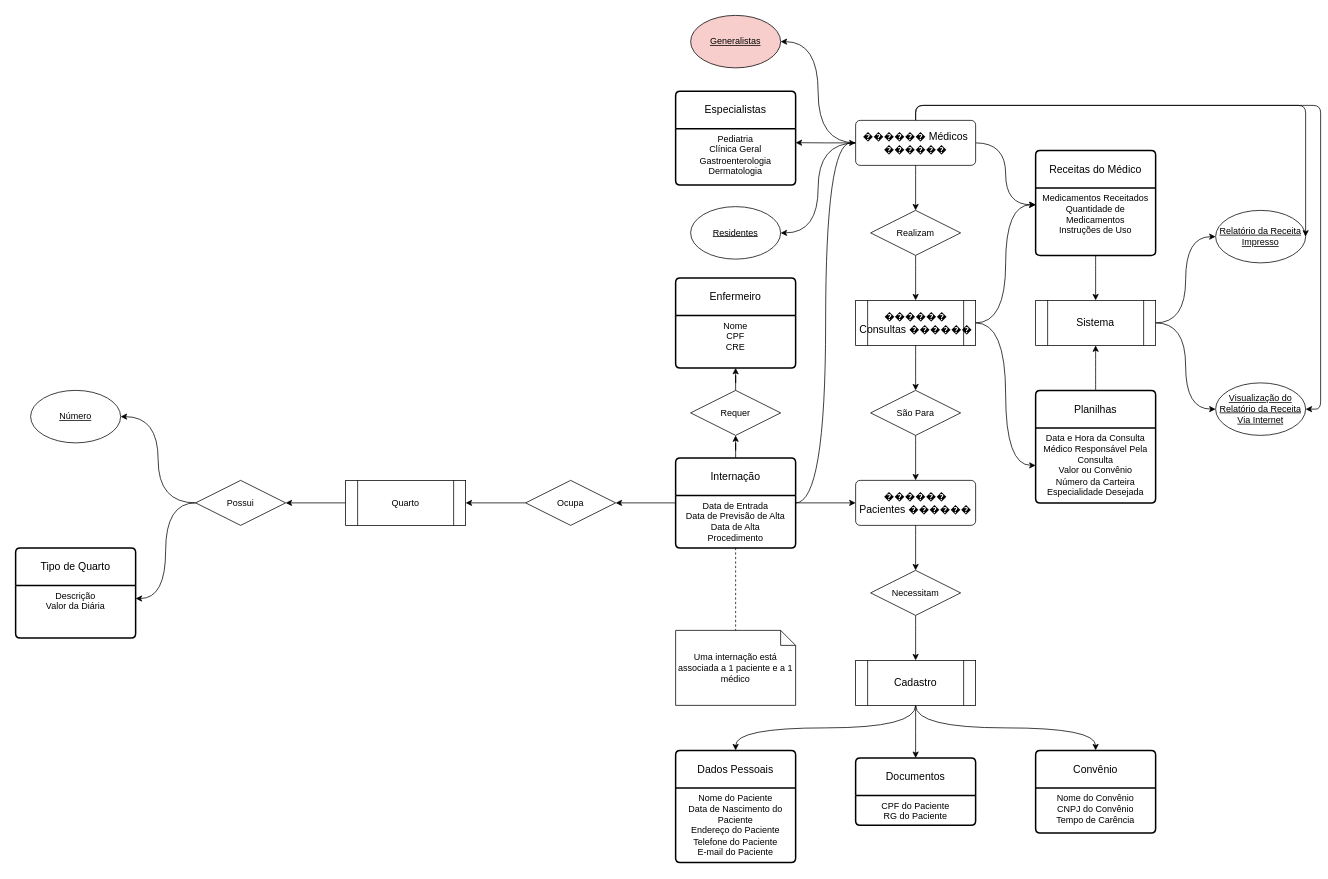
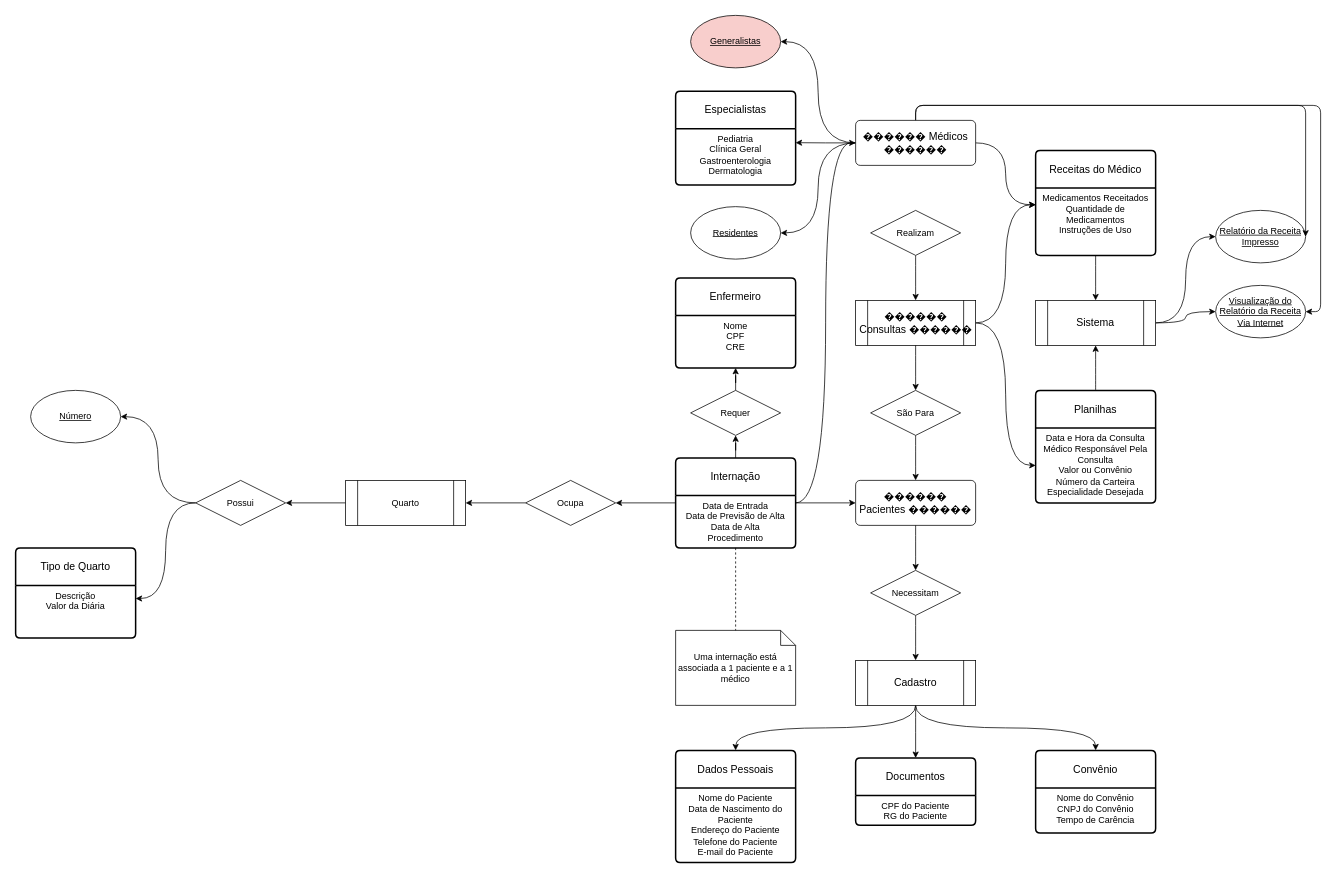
(915, 185) -> none
(1260, 409) -> (1260, 312)
